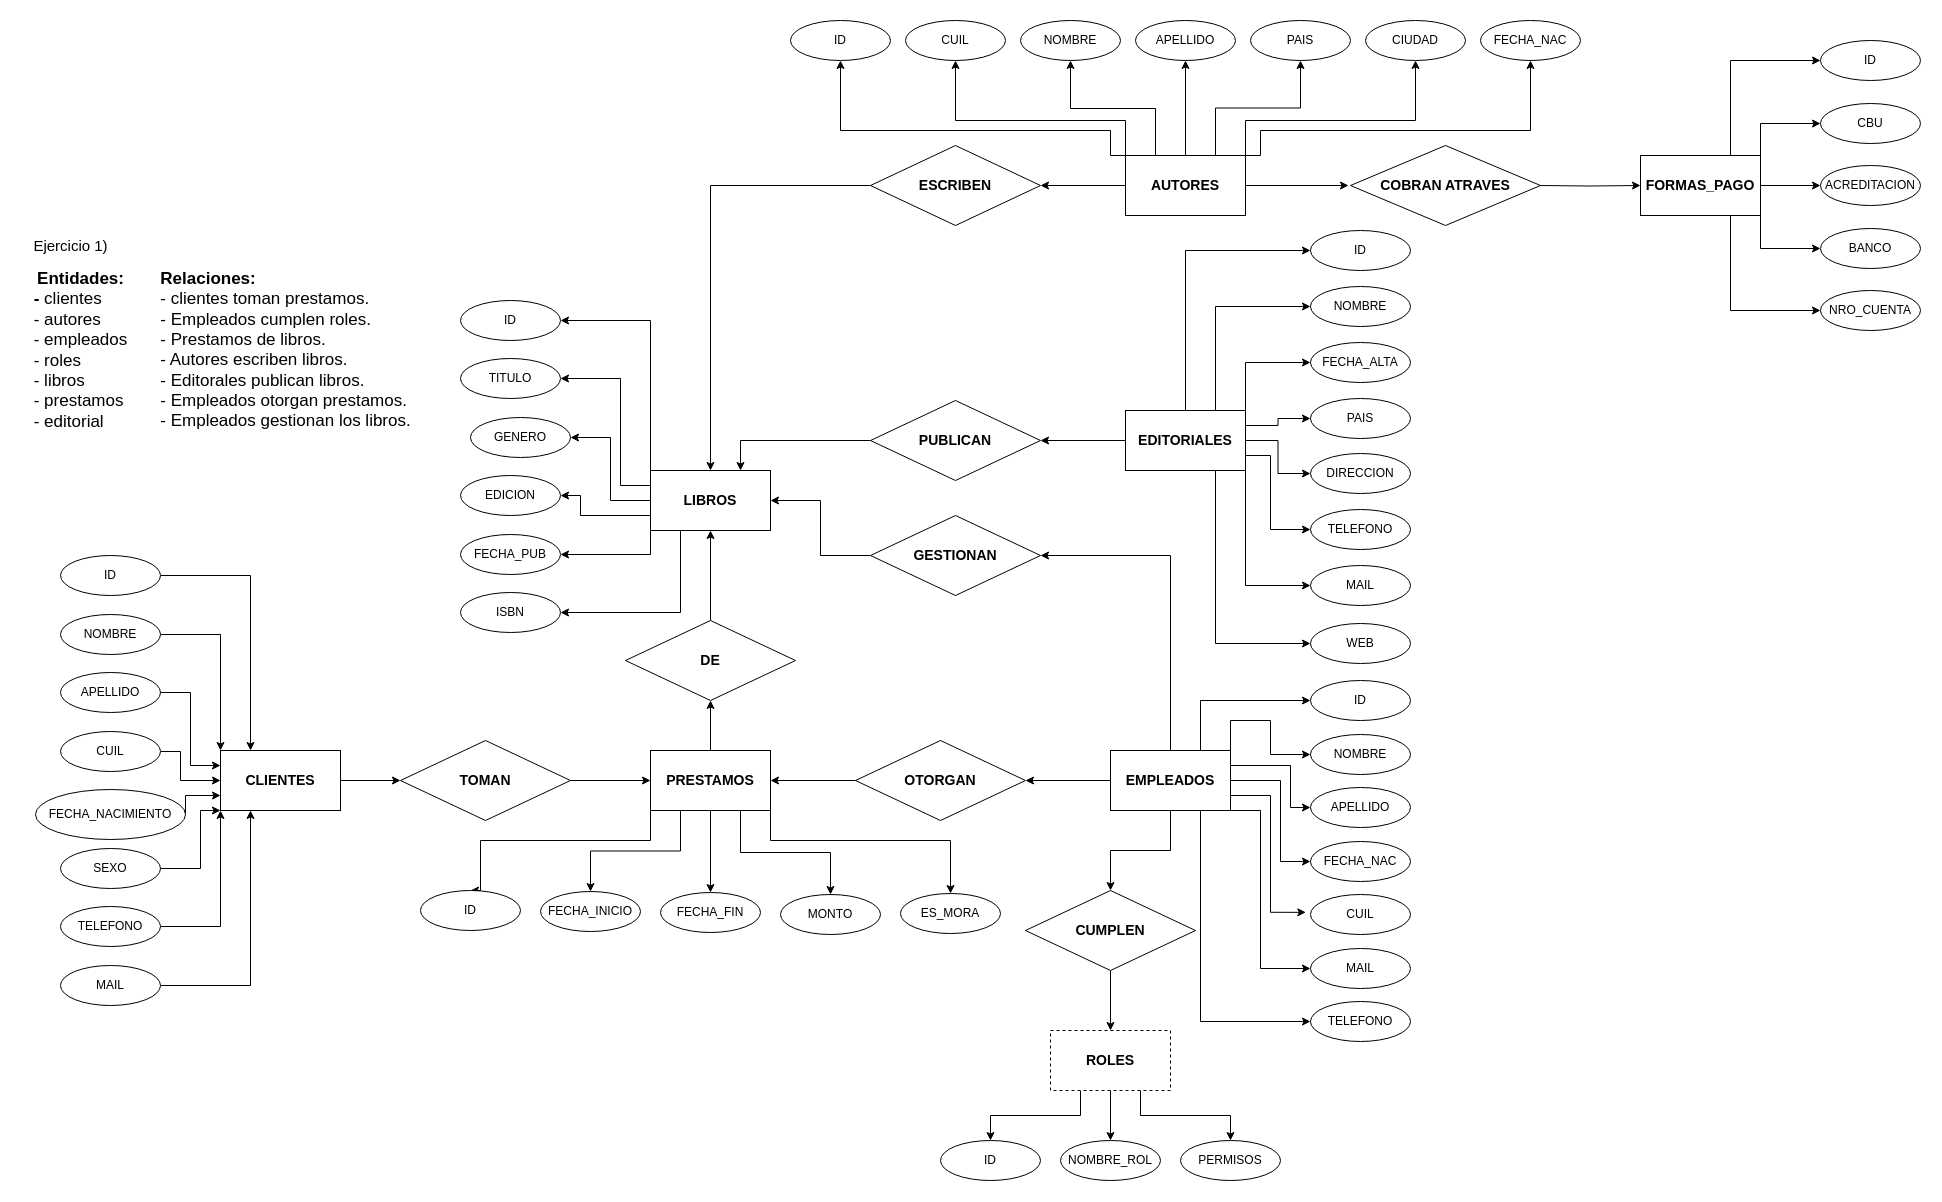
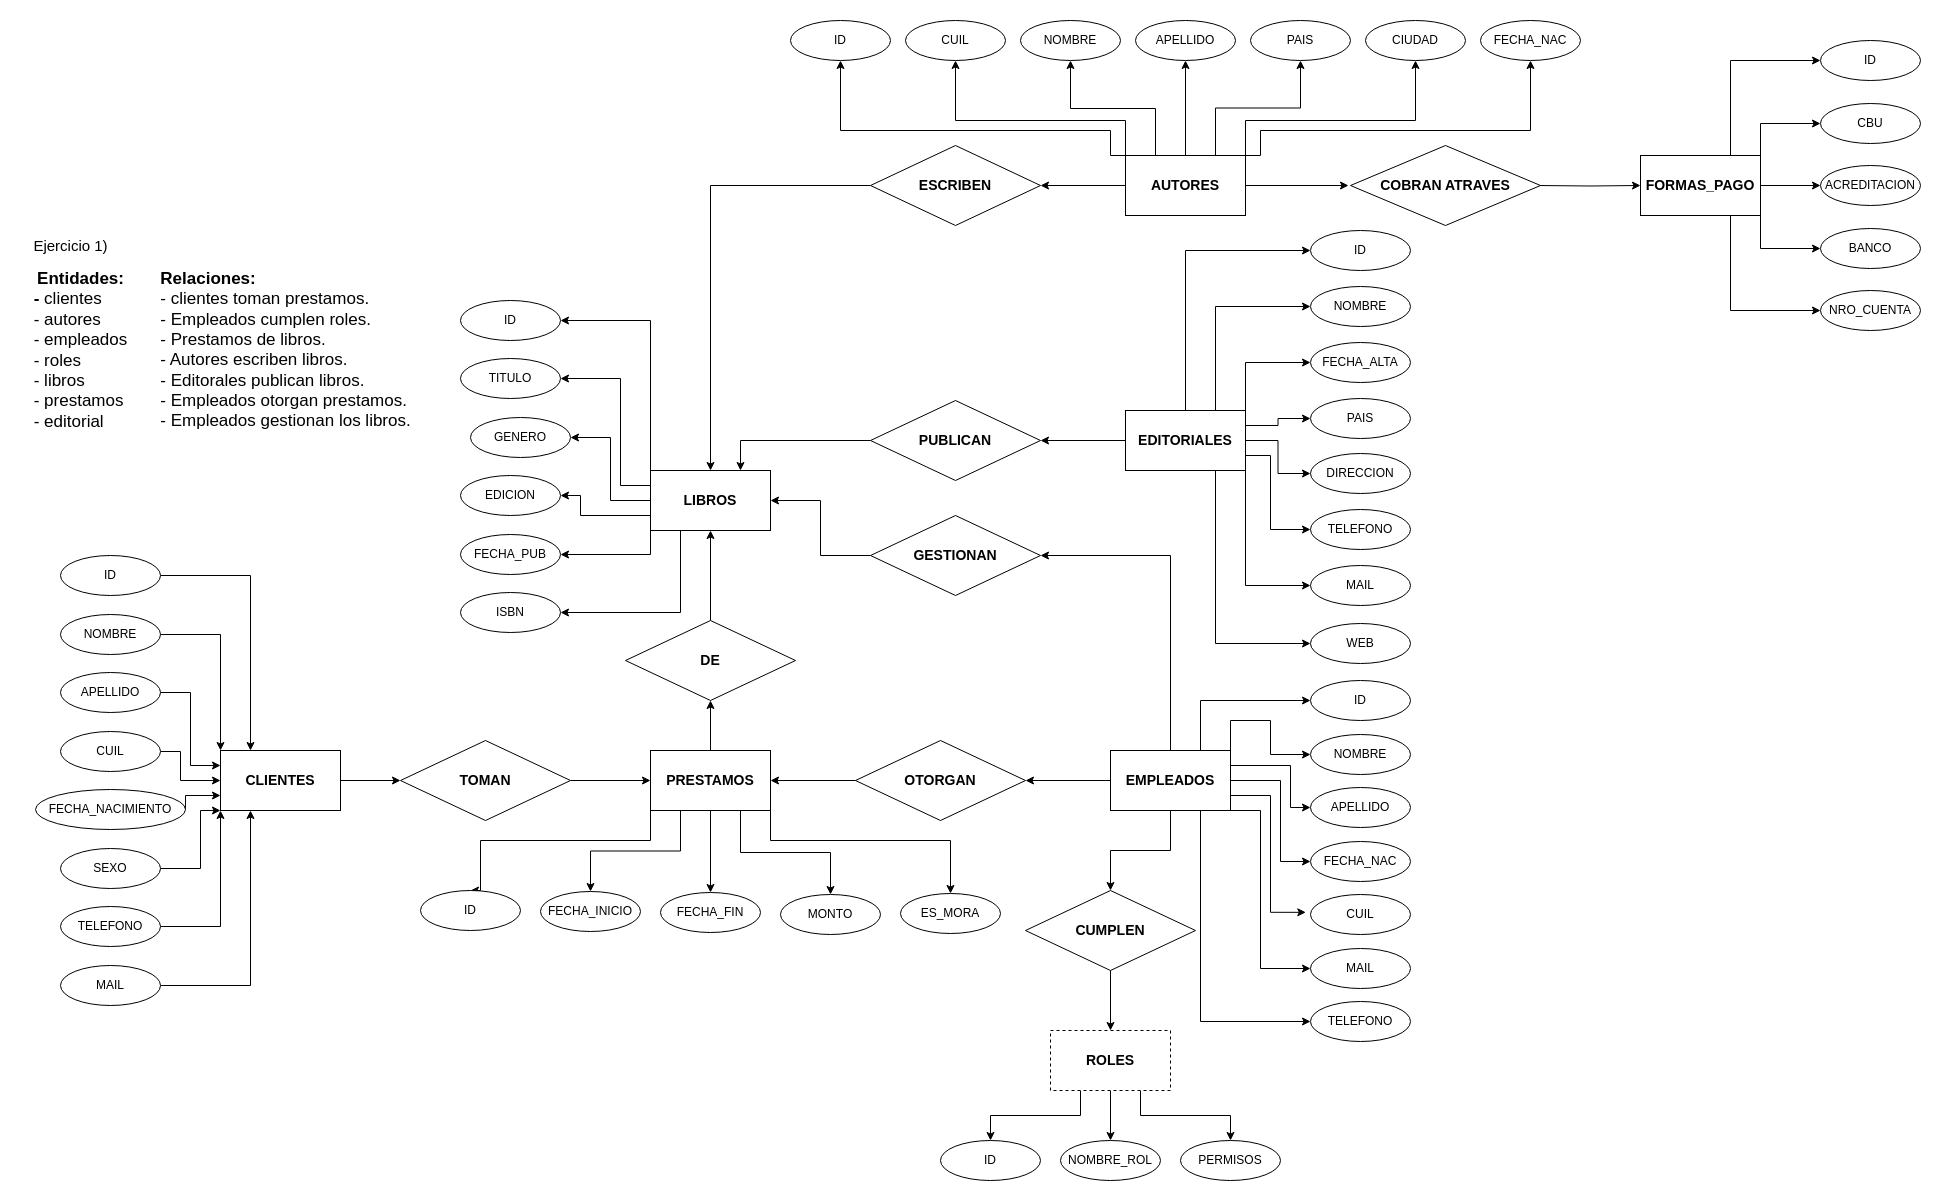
(111, 815) -> (111, 810)
